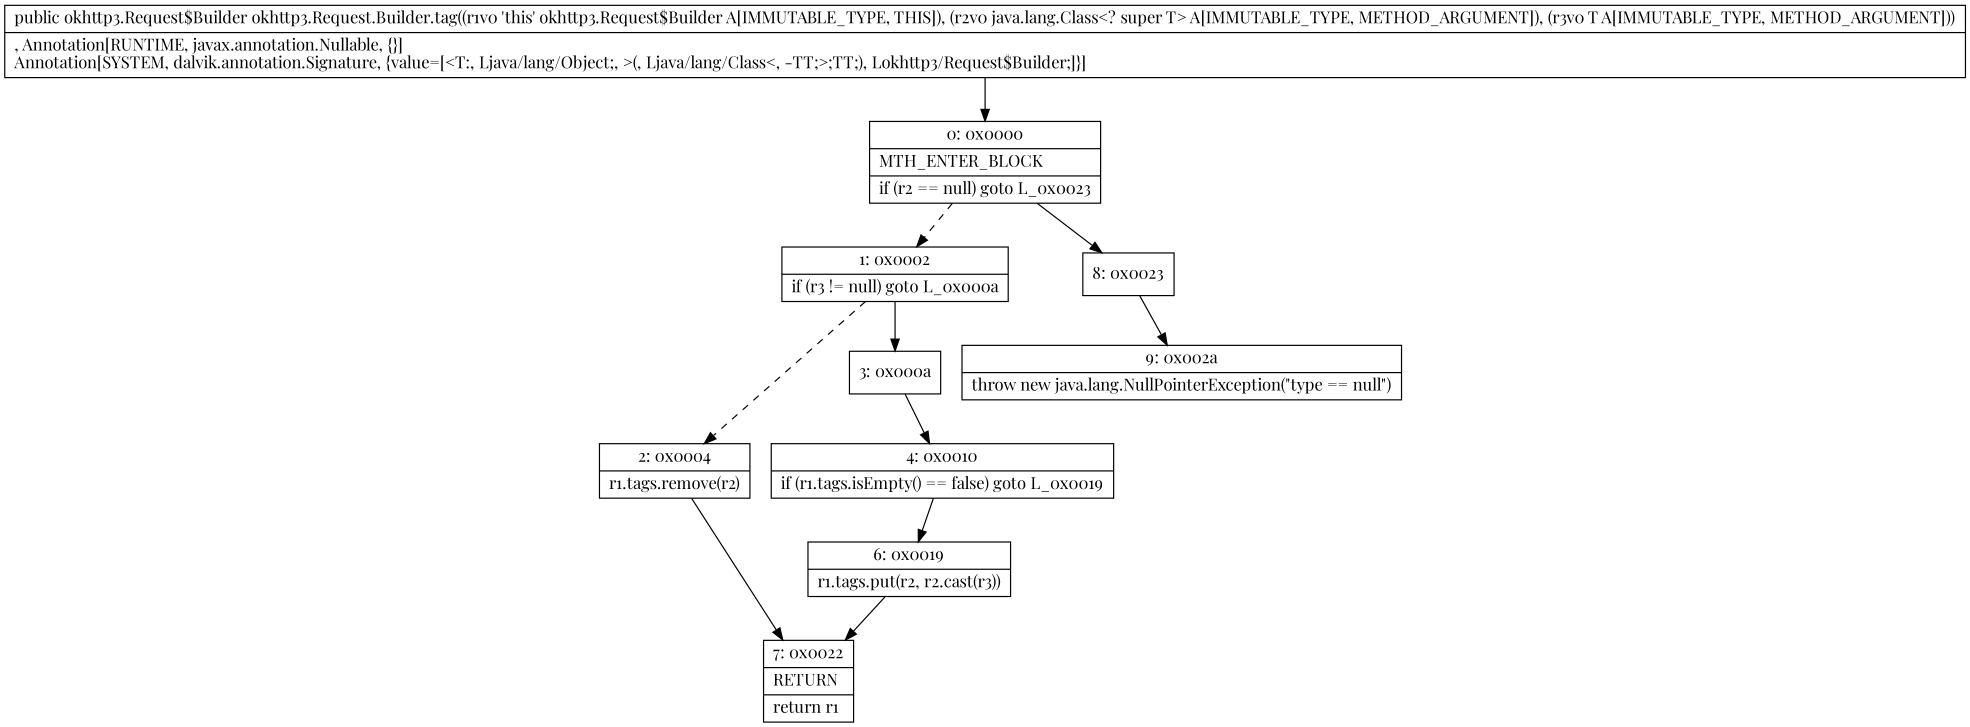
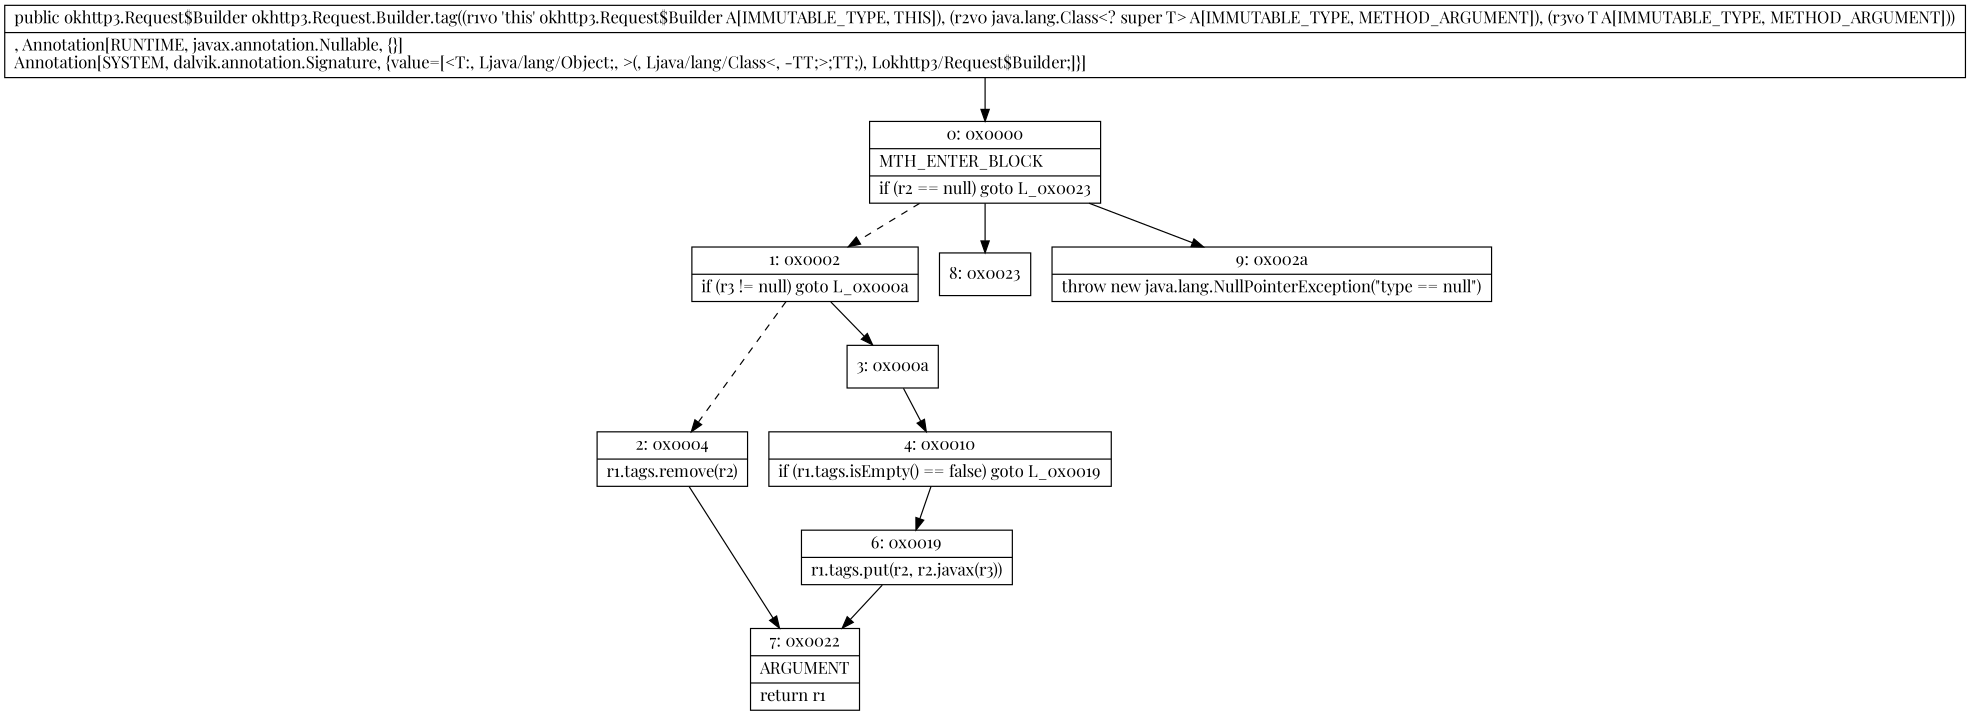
(1151, 315) -> (1141, 223)
(909, 582) -> (907, 570)
(806, 681) -> (805, 669)
